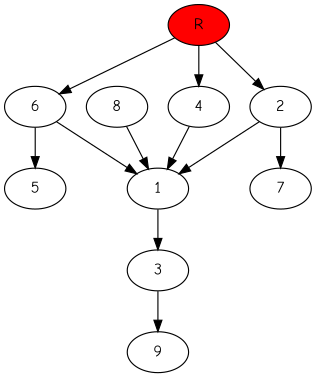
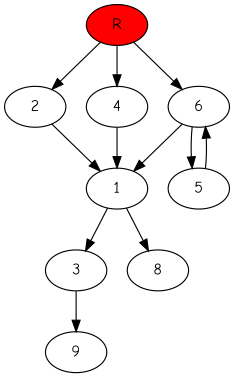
(135, 143) -> (135, 224)
none -> (206, 153)
(281, 189) -> none
